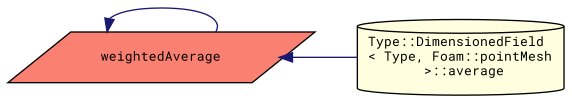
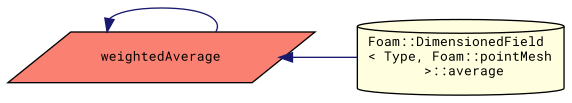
(461, 57) -> (461, 57)
